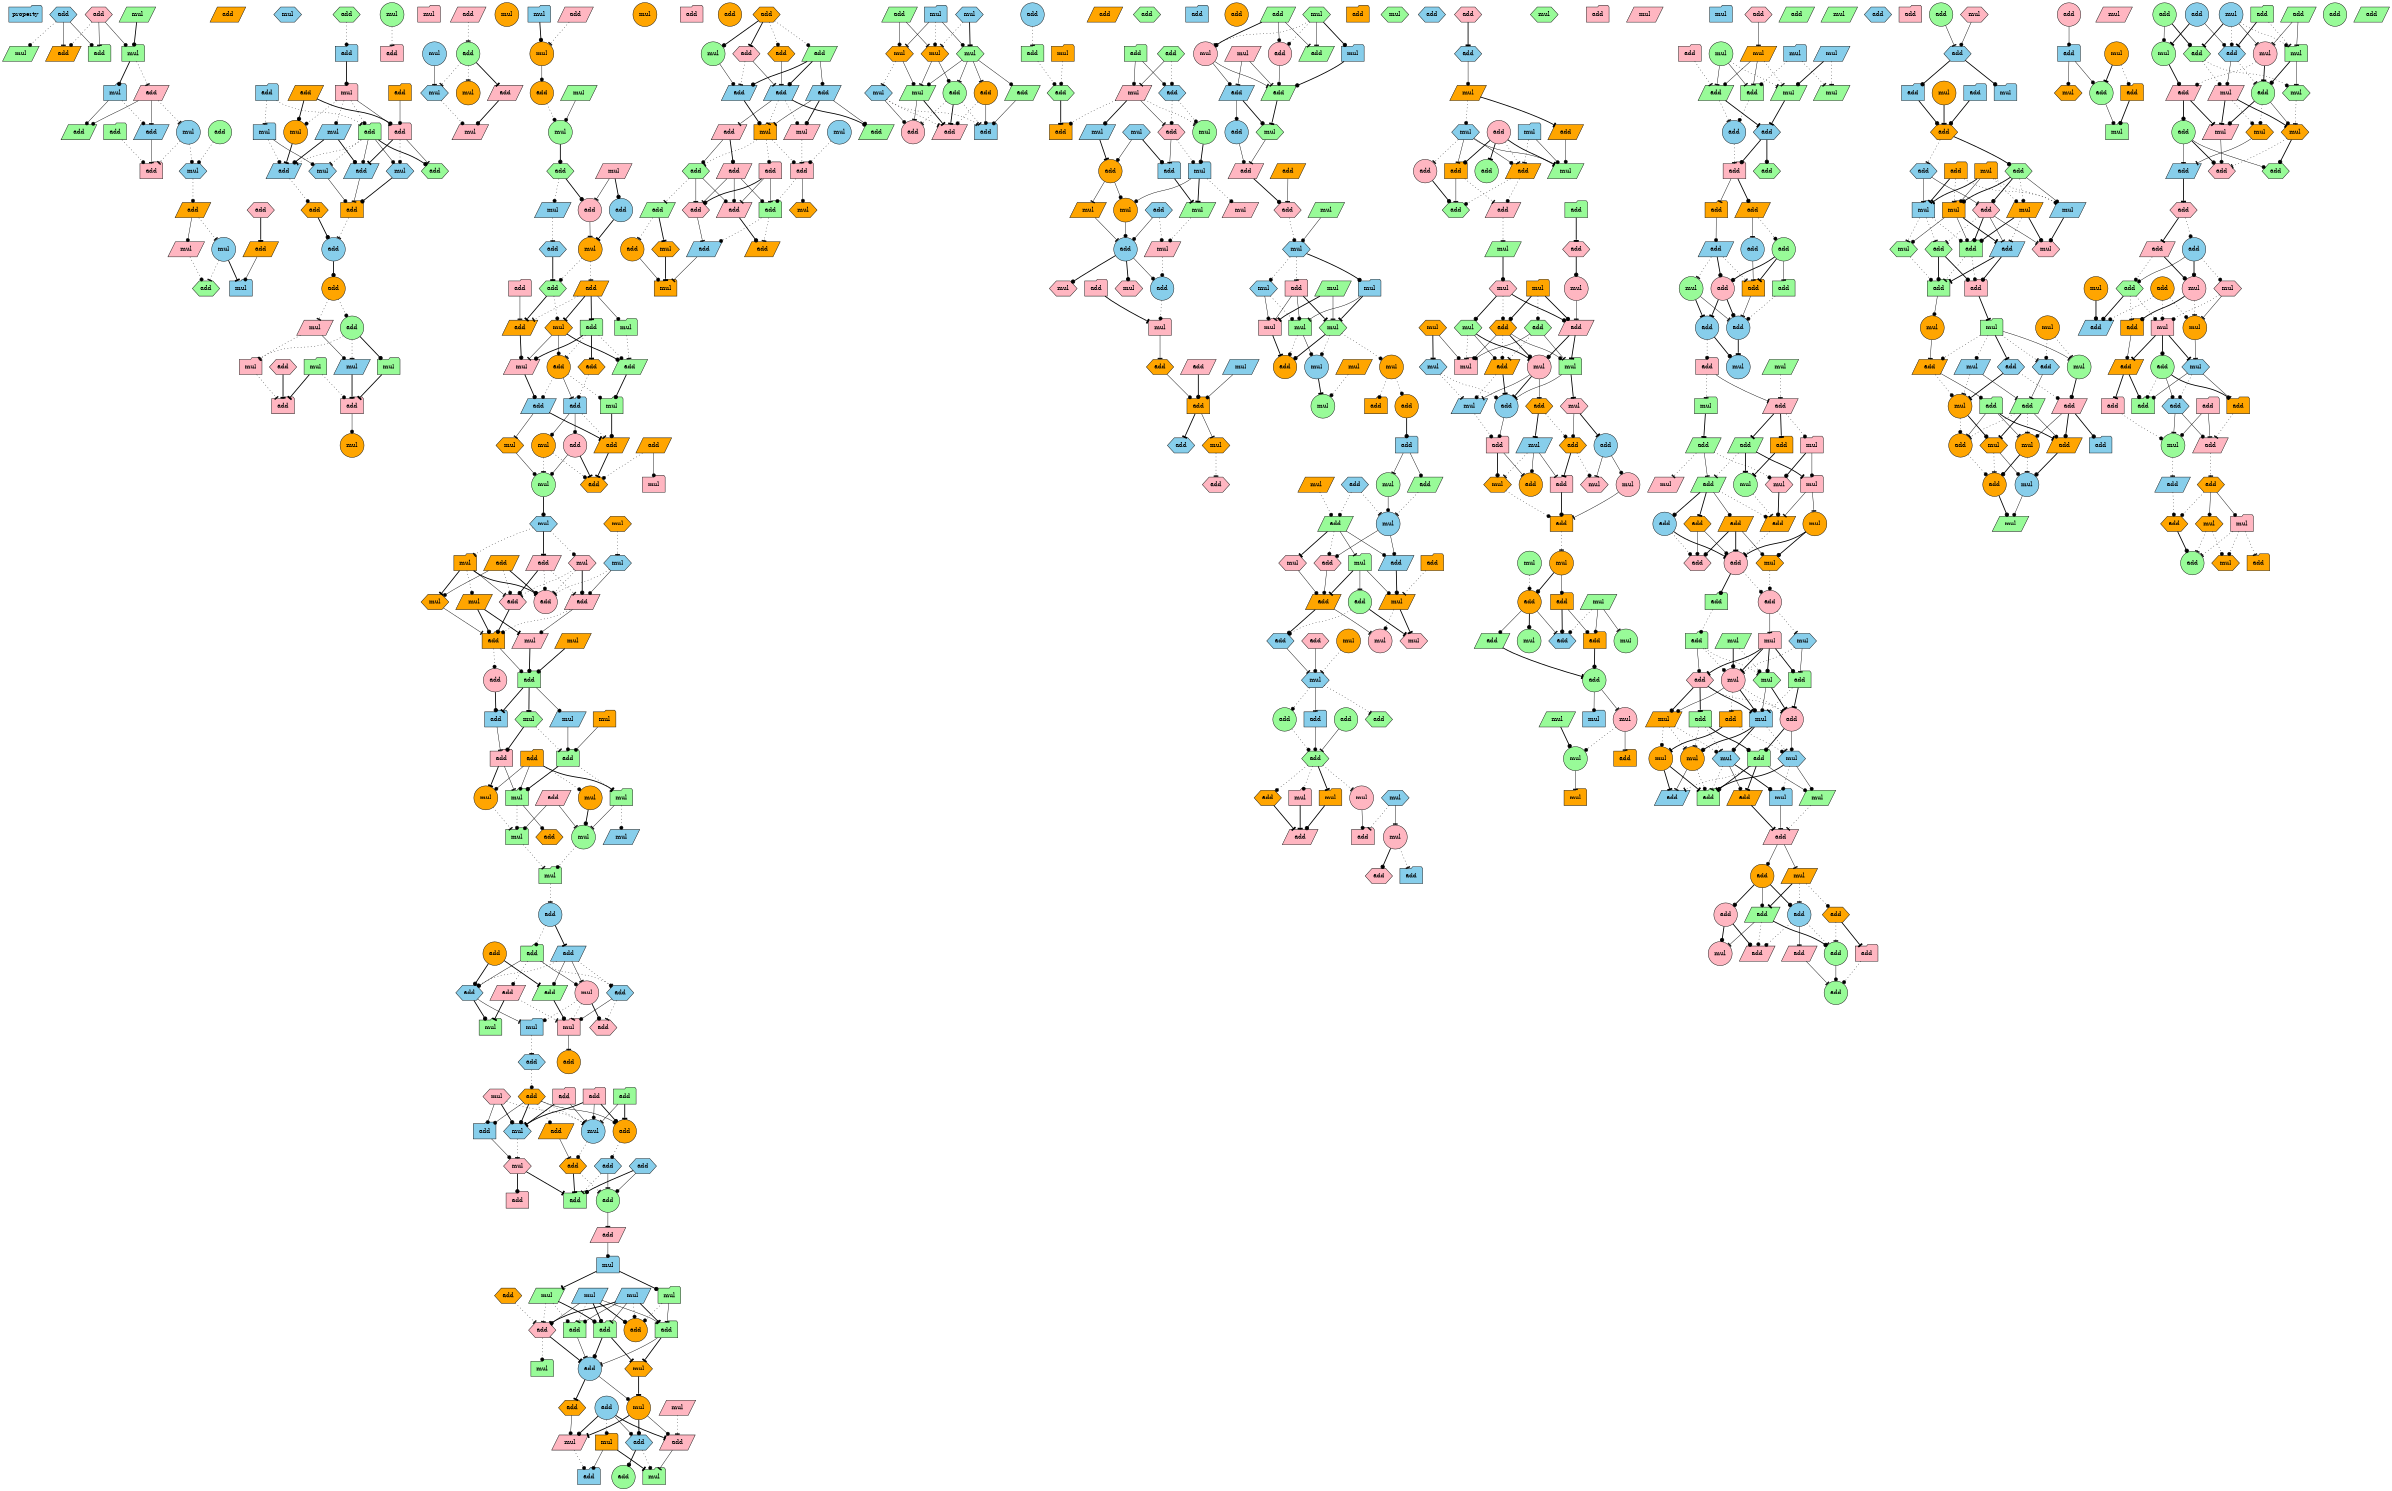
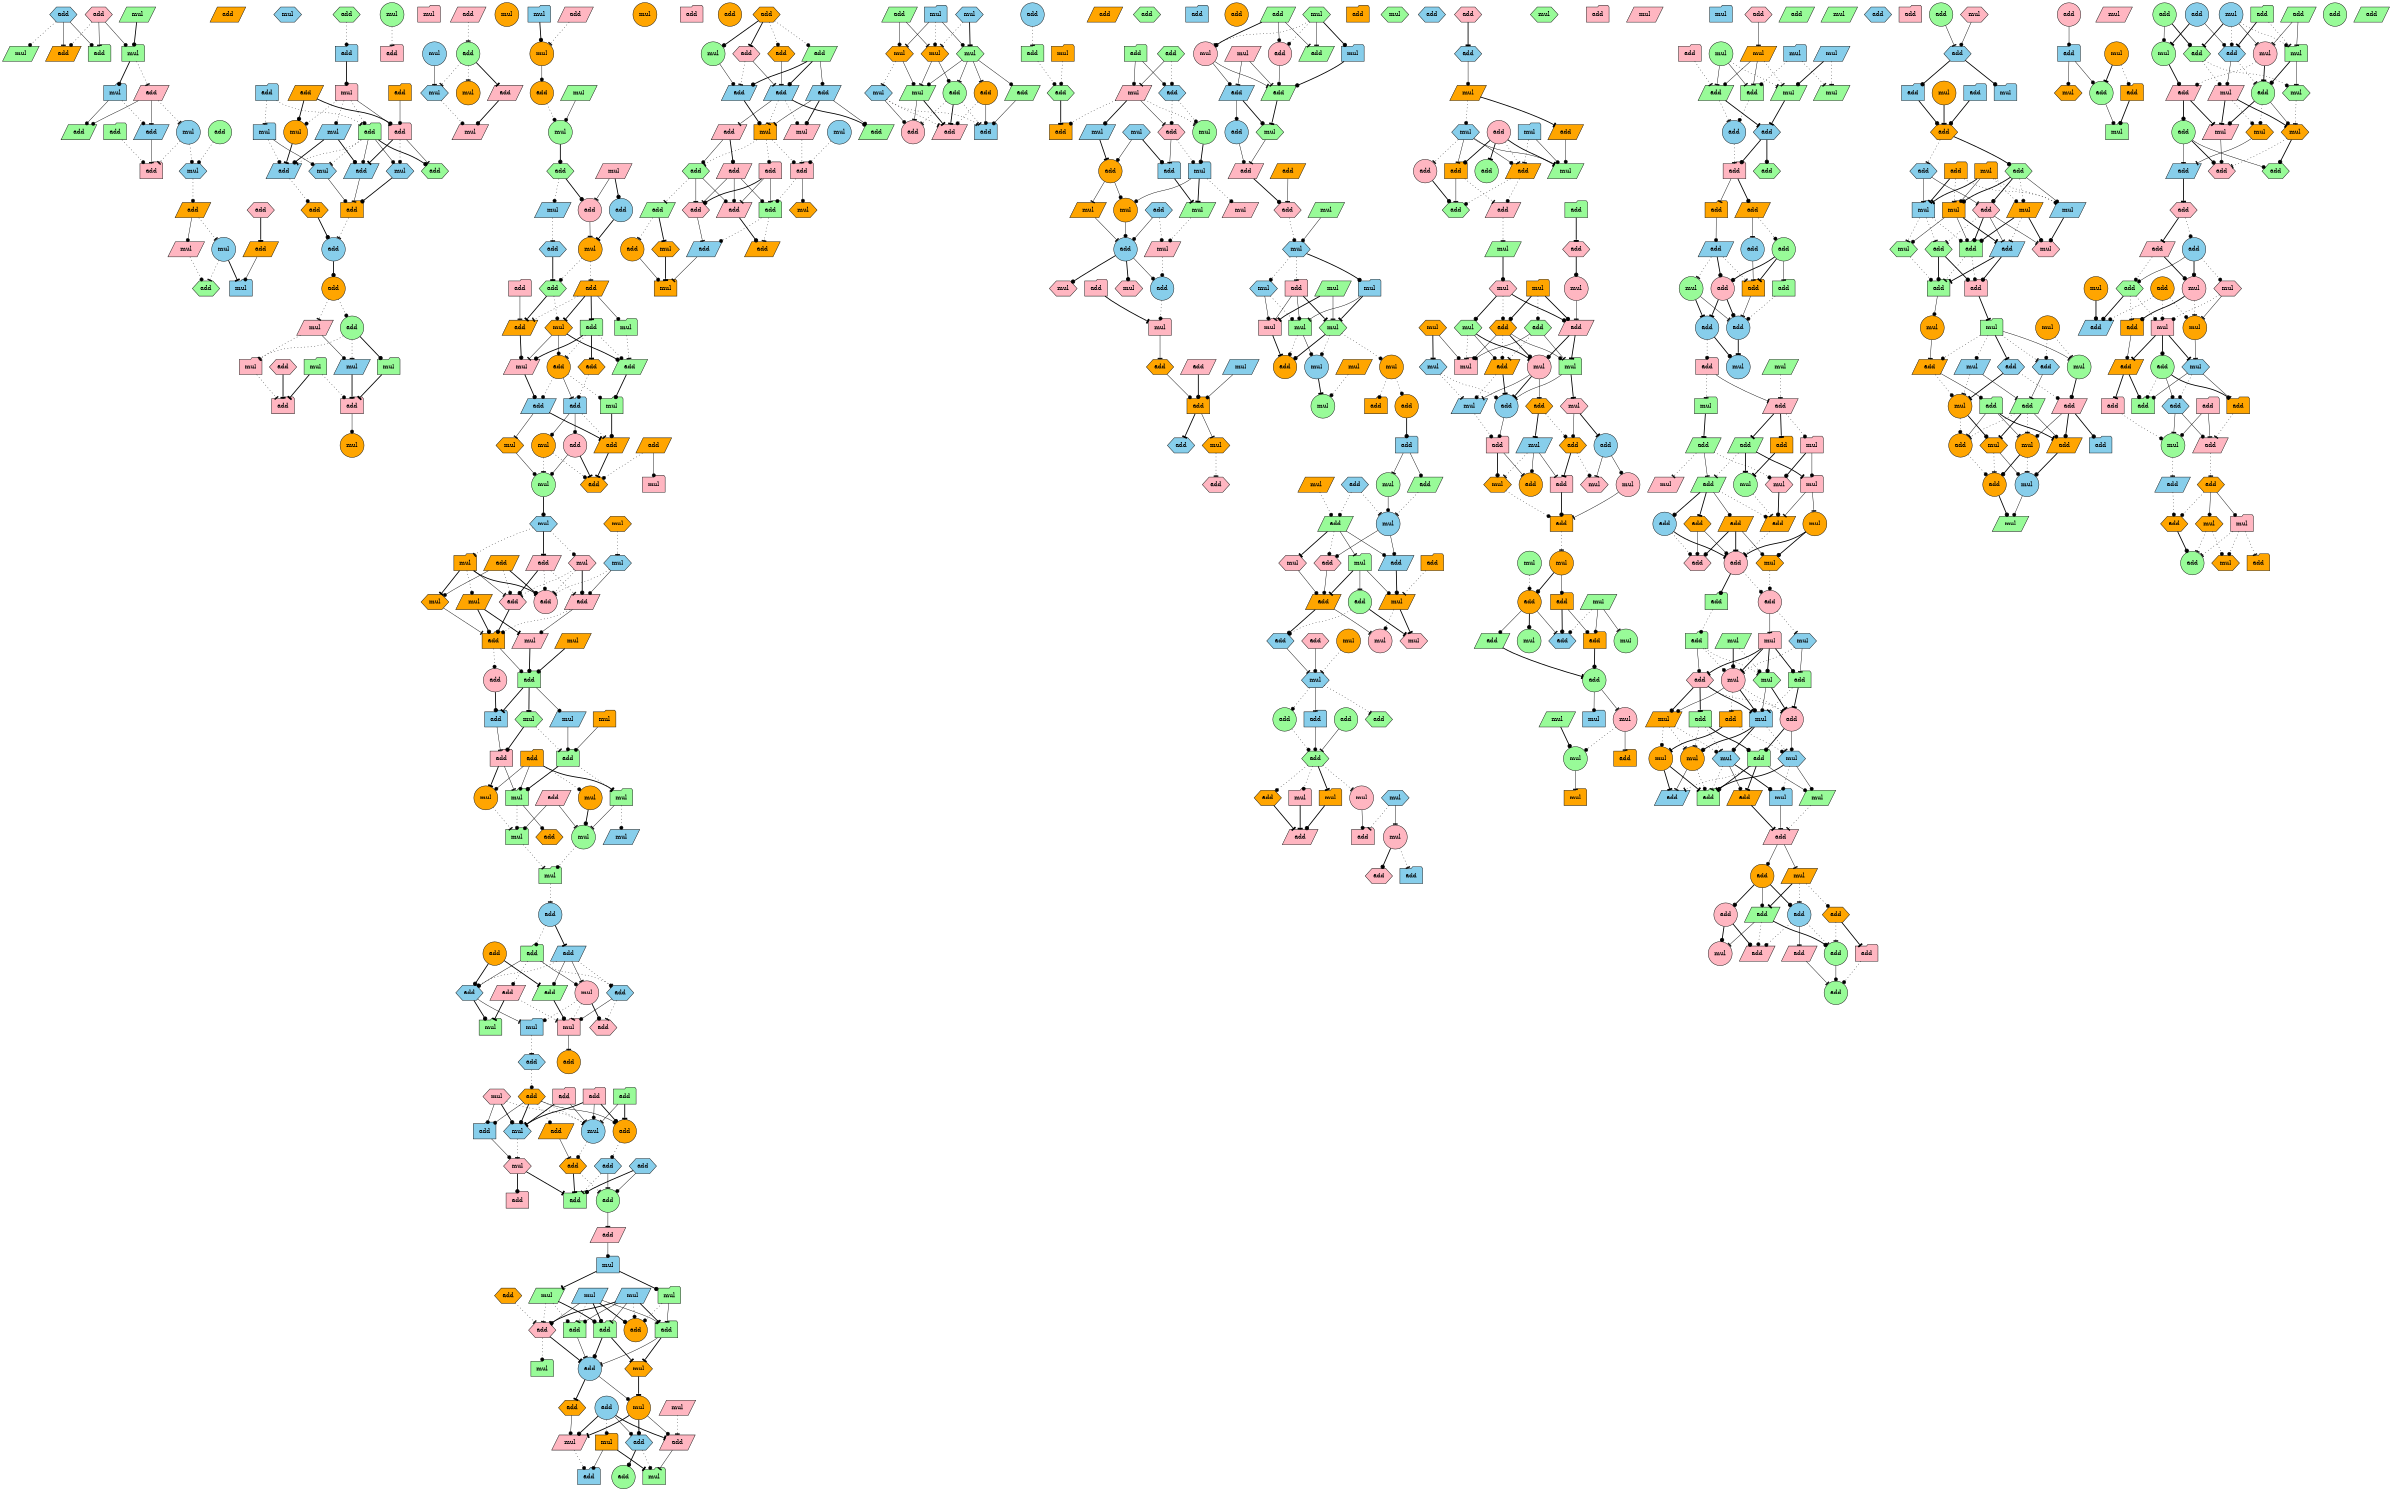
(25, 15) -> none
